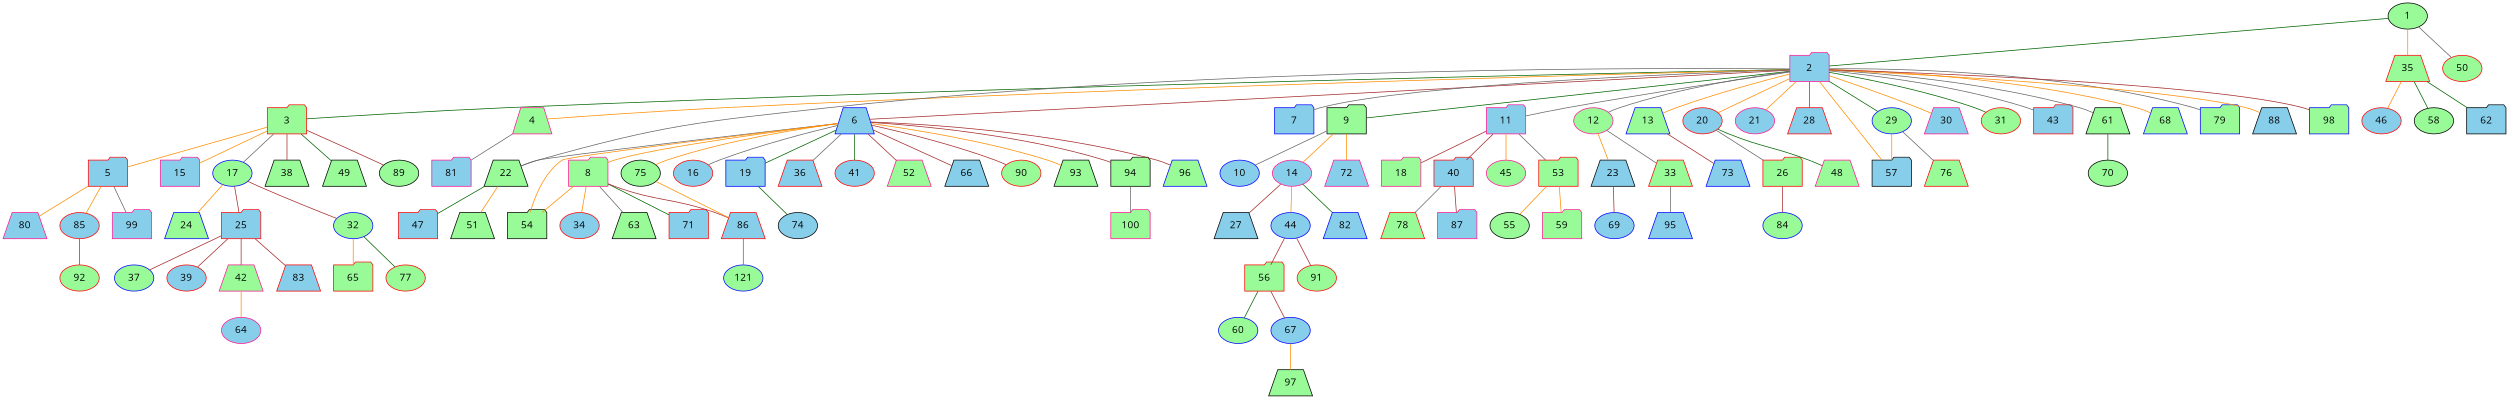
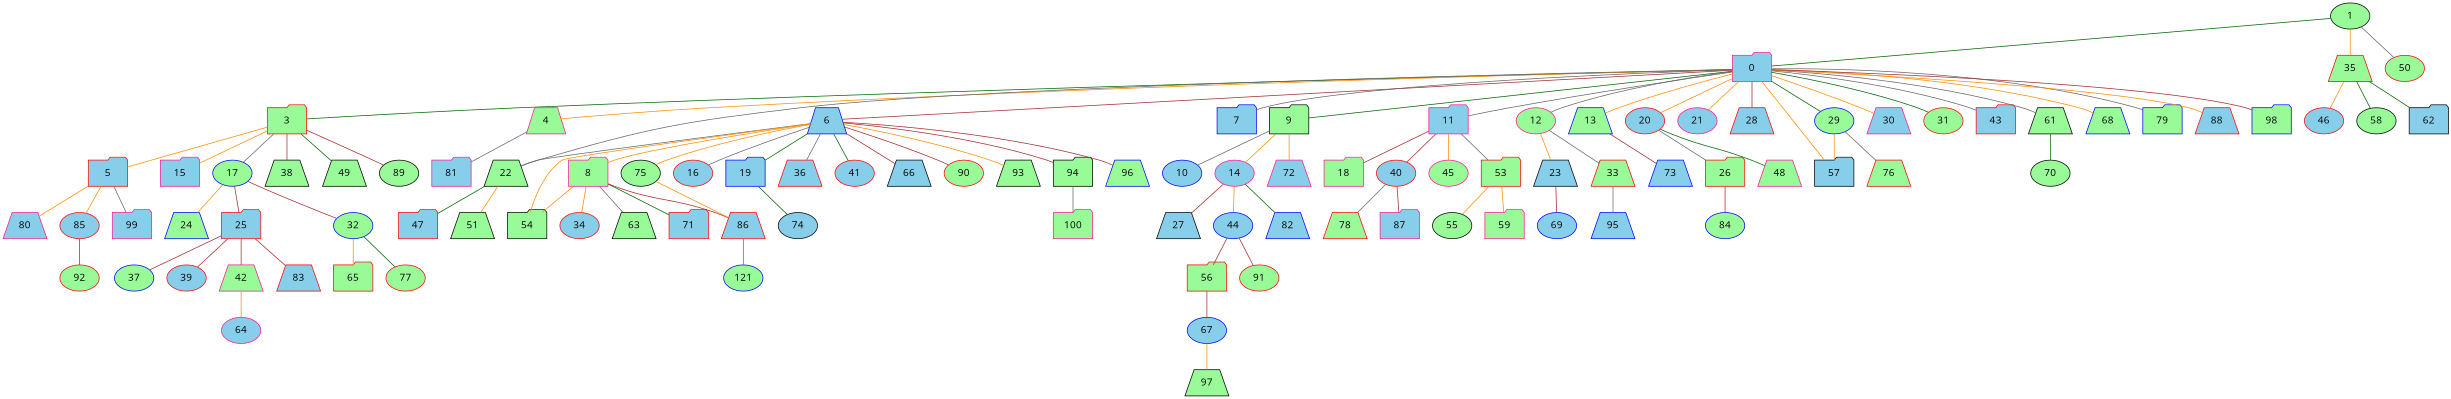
(1809, 68) -> (1752, 68)
(2275, 121) -> (2217, 121)
(909, 173) -> none
(1454, 173) -> (1396, 173)
(1238, 330) -> none
